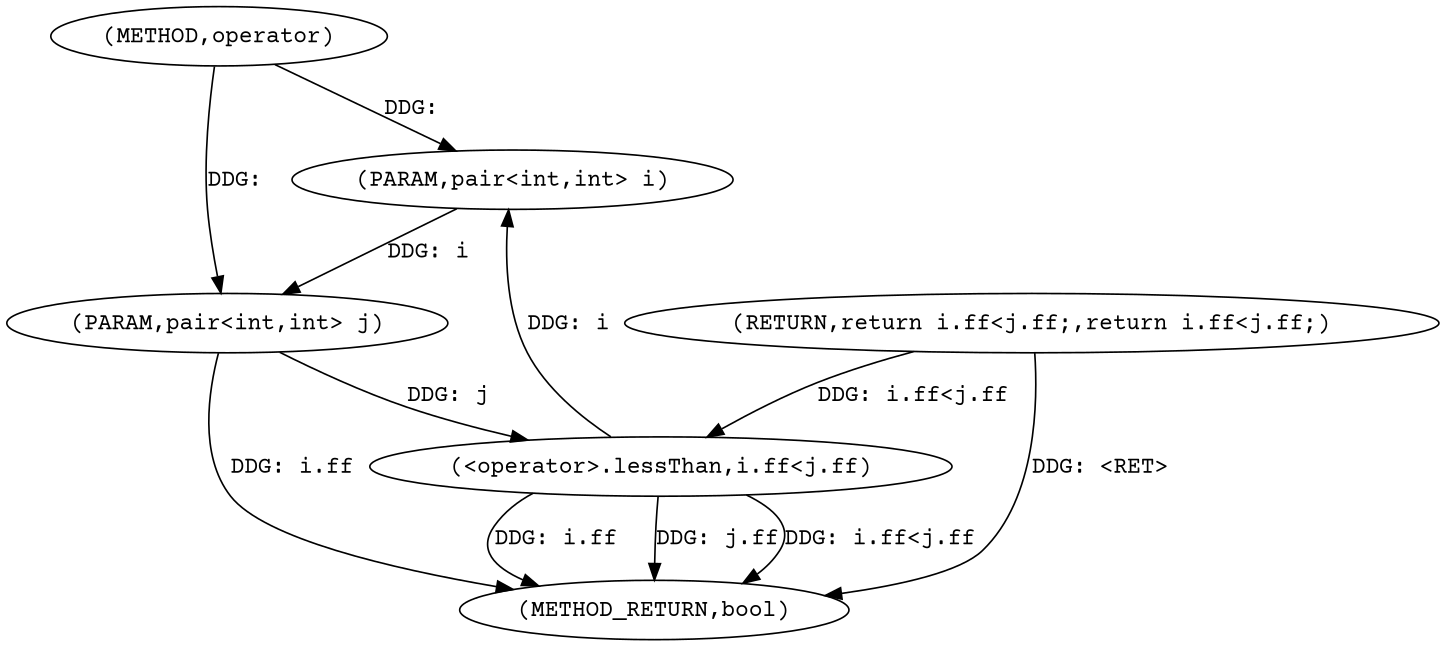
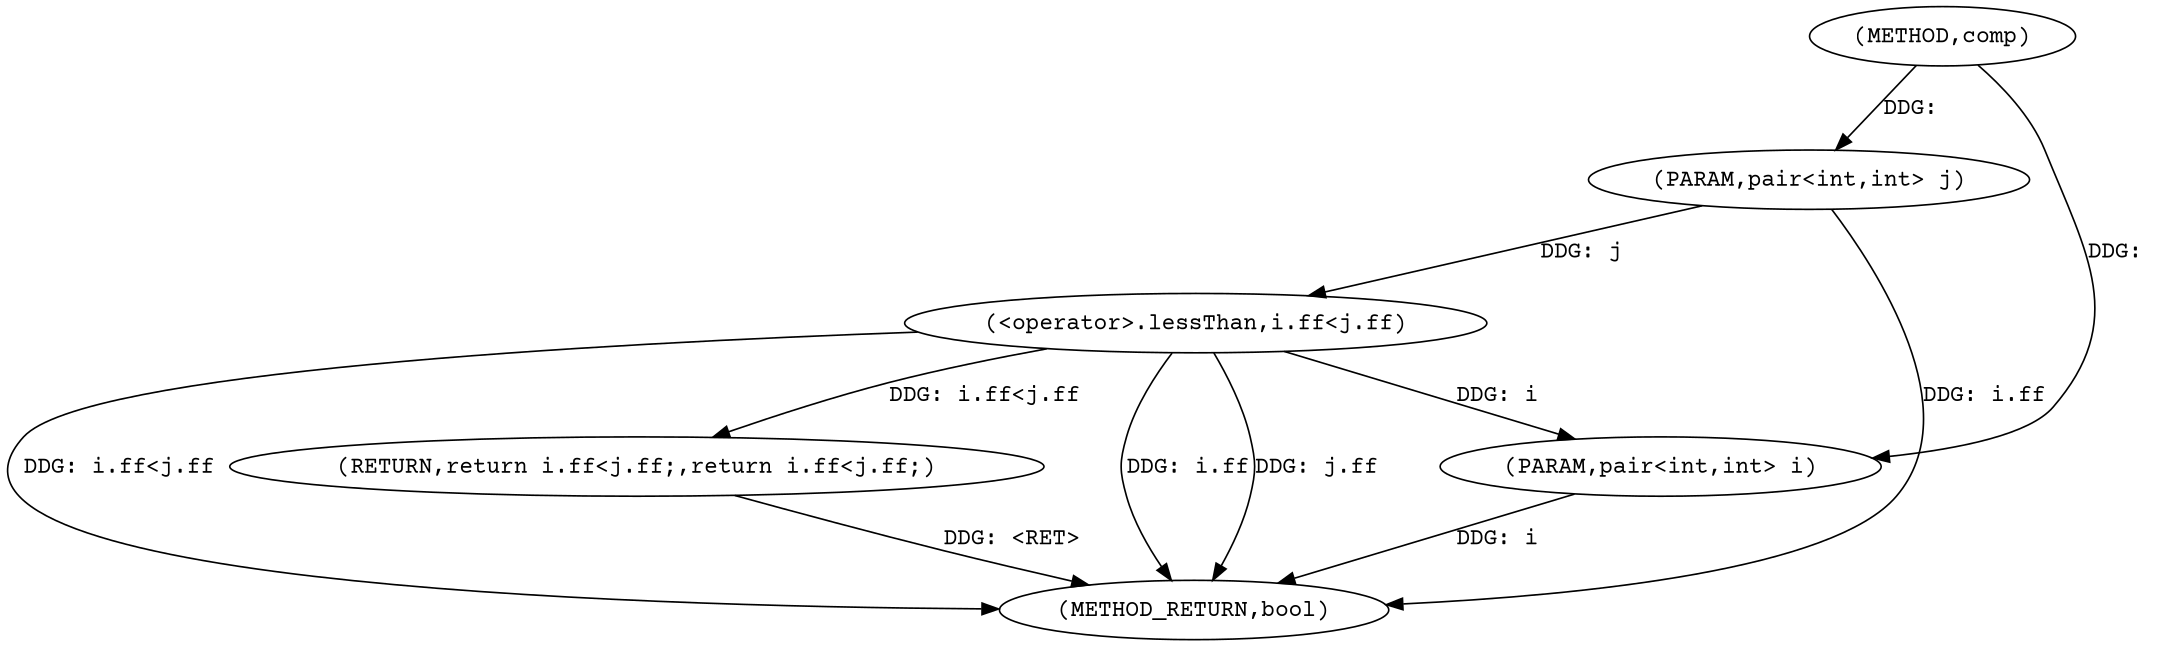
(219, 36) -> (1943, 36)
(378, 248) -> (1434, 536)
(815, 383) -> (886, 383)
